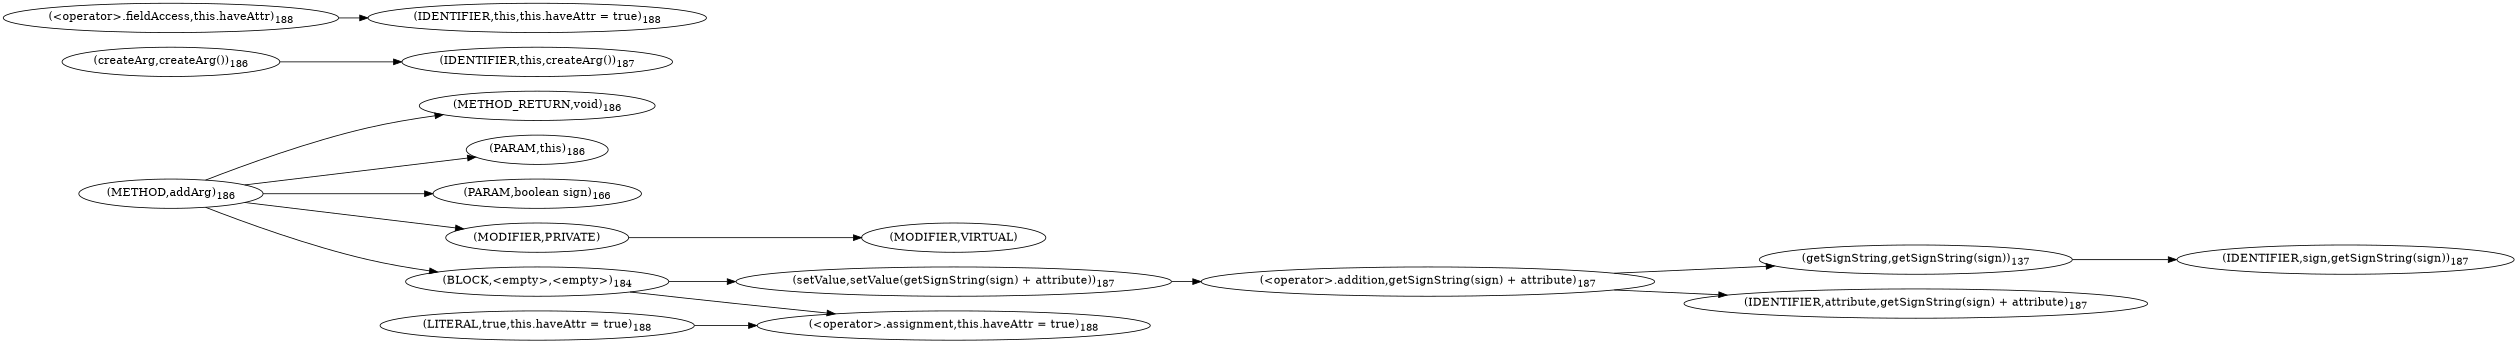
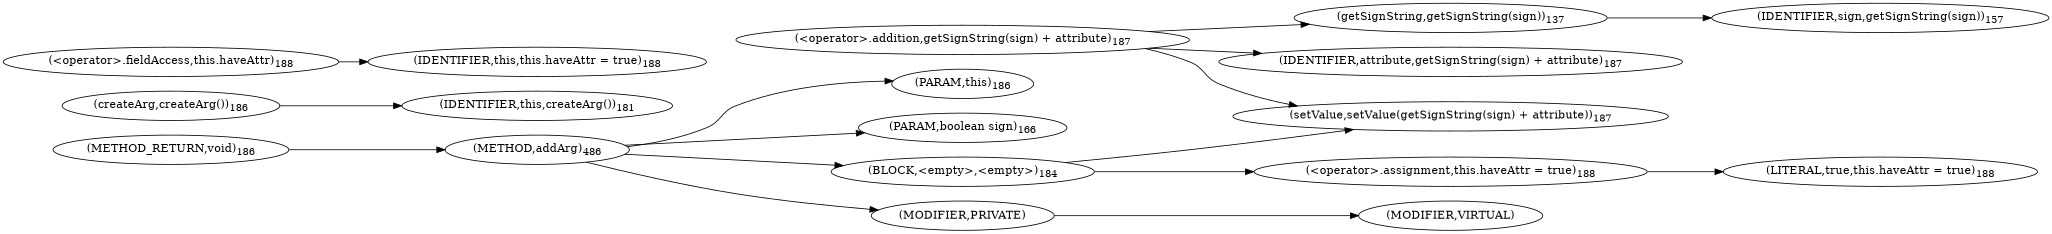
(626, 61) -> (626, 105)
(318, 141) -> (363, 150)
(226, 192) -> (592, 149)
(2459, 258) -> (1994, 17)
(1182, 282) -> (1214, 82)
(722, 326) -> (1681, 172)
